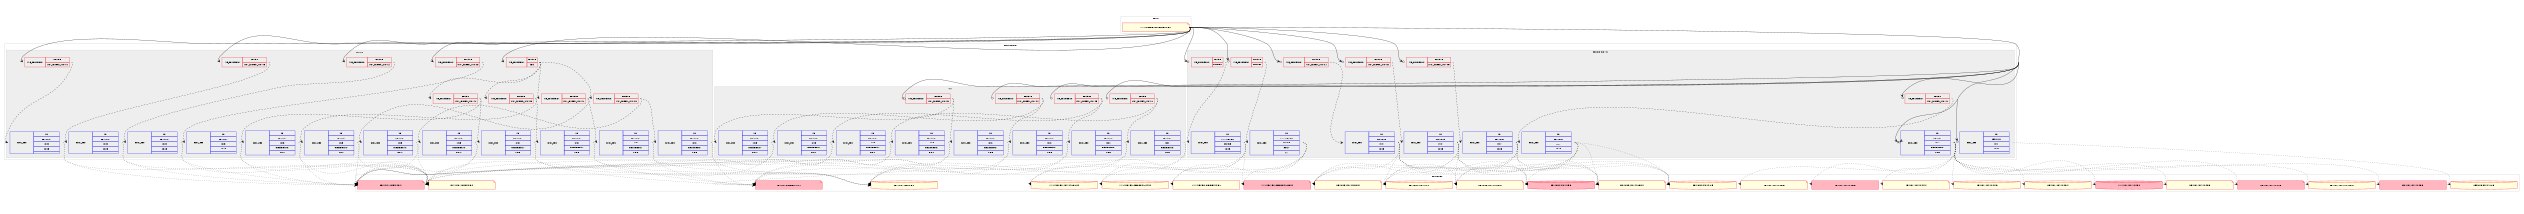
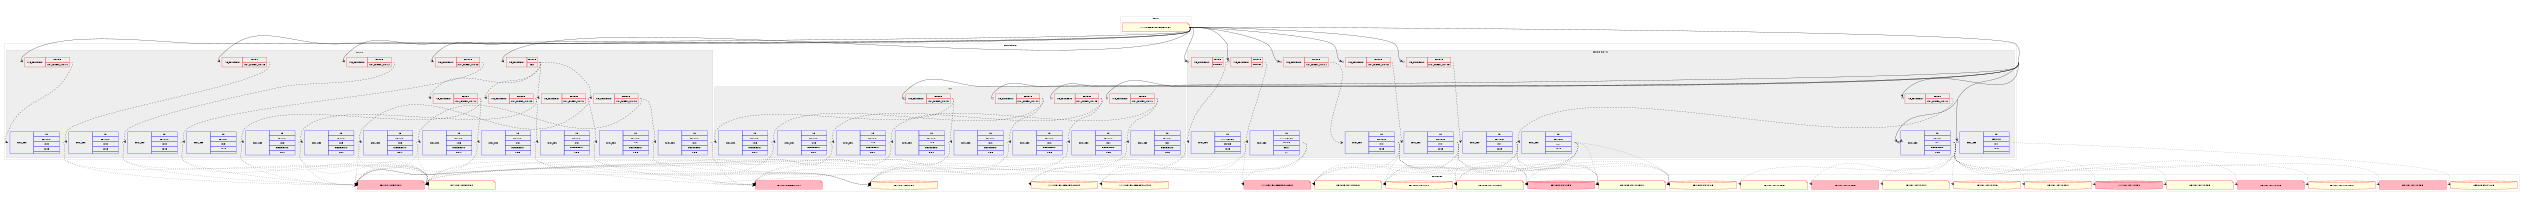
(1064, 185) -> (1064, 185)
(1206, 185) -> none
